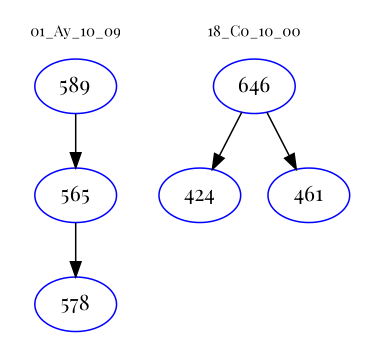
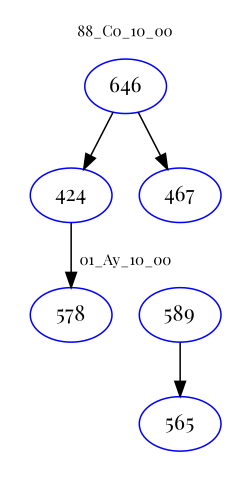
(76, 33) -> (126, 261)
(254, 33) -> (126, 33)
(309, 195) -> (180, 195)
(76, 242) -> (71, 256)
